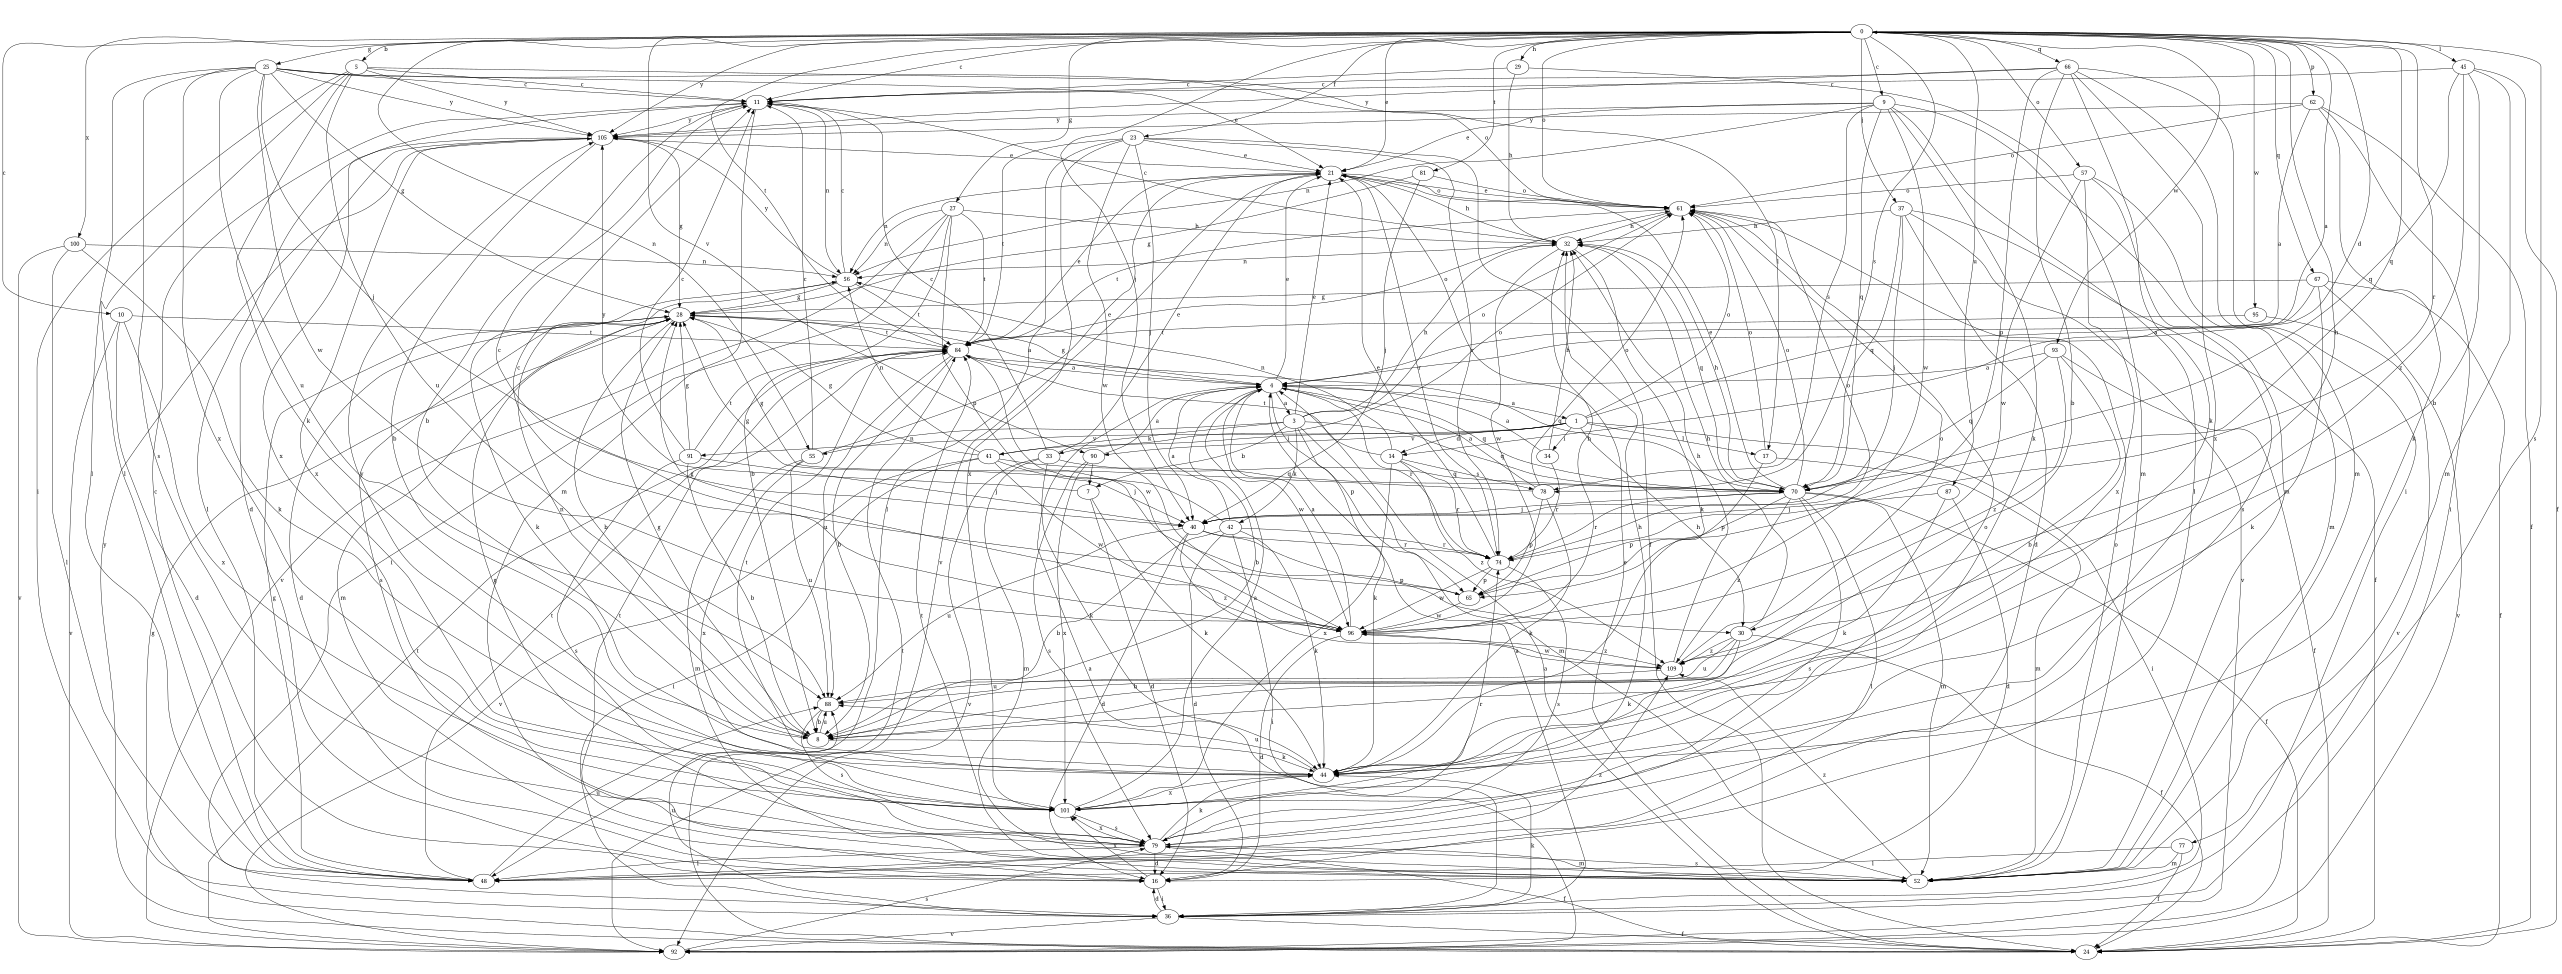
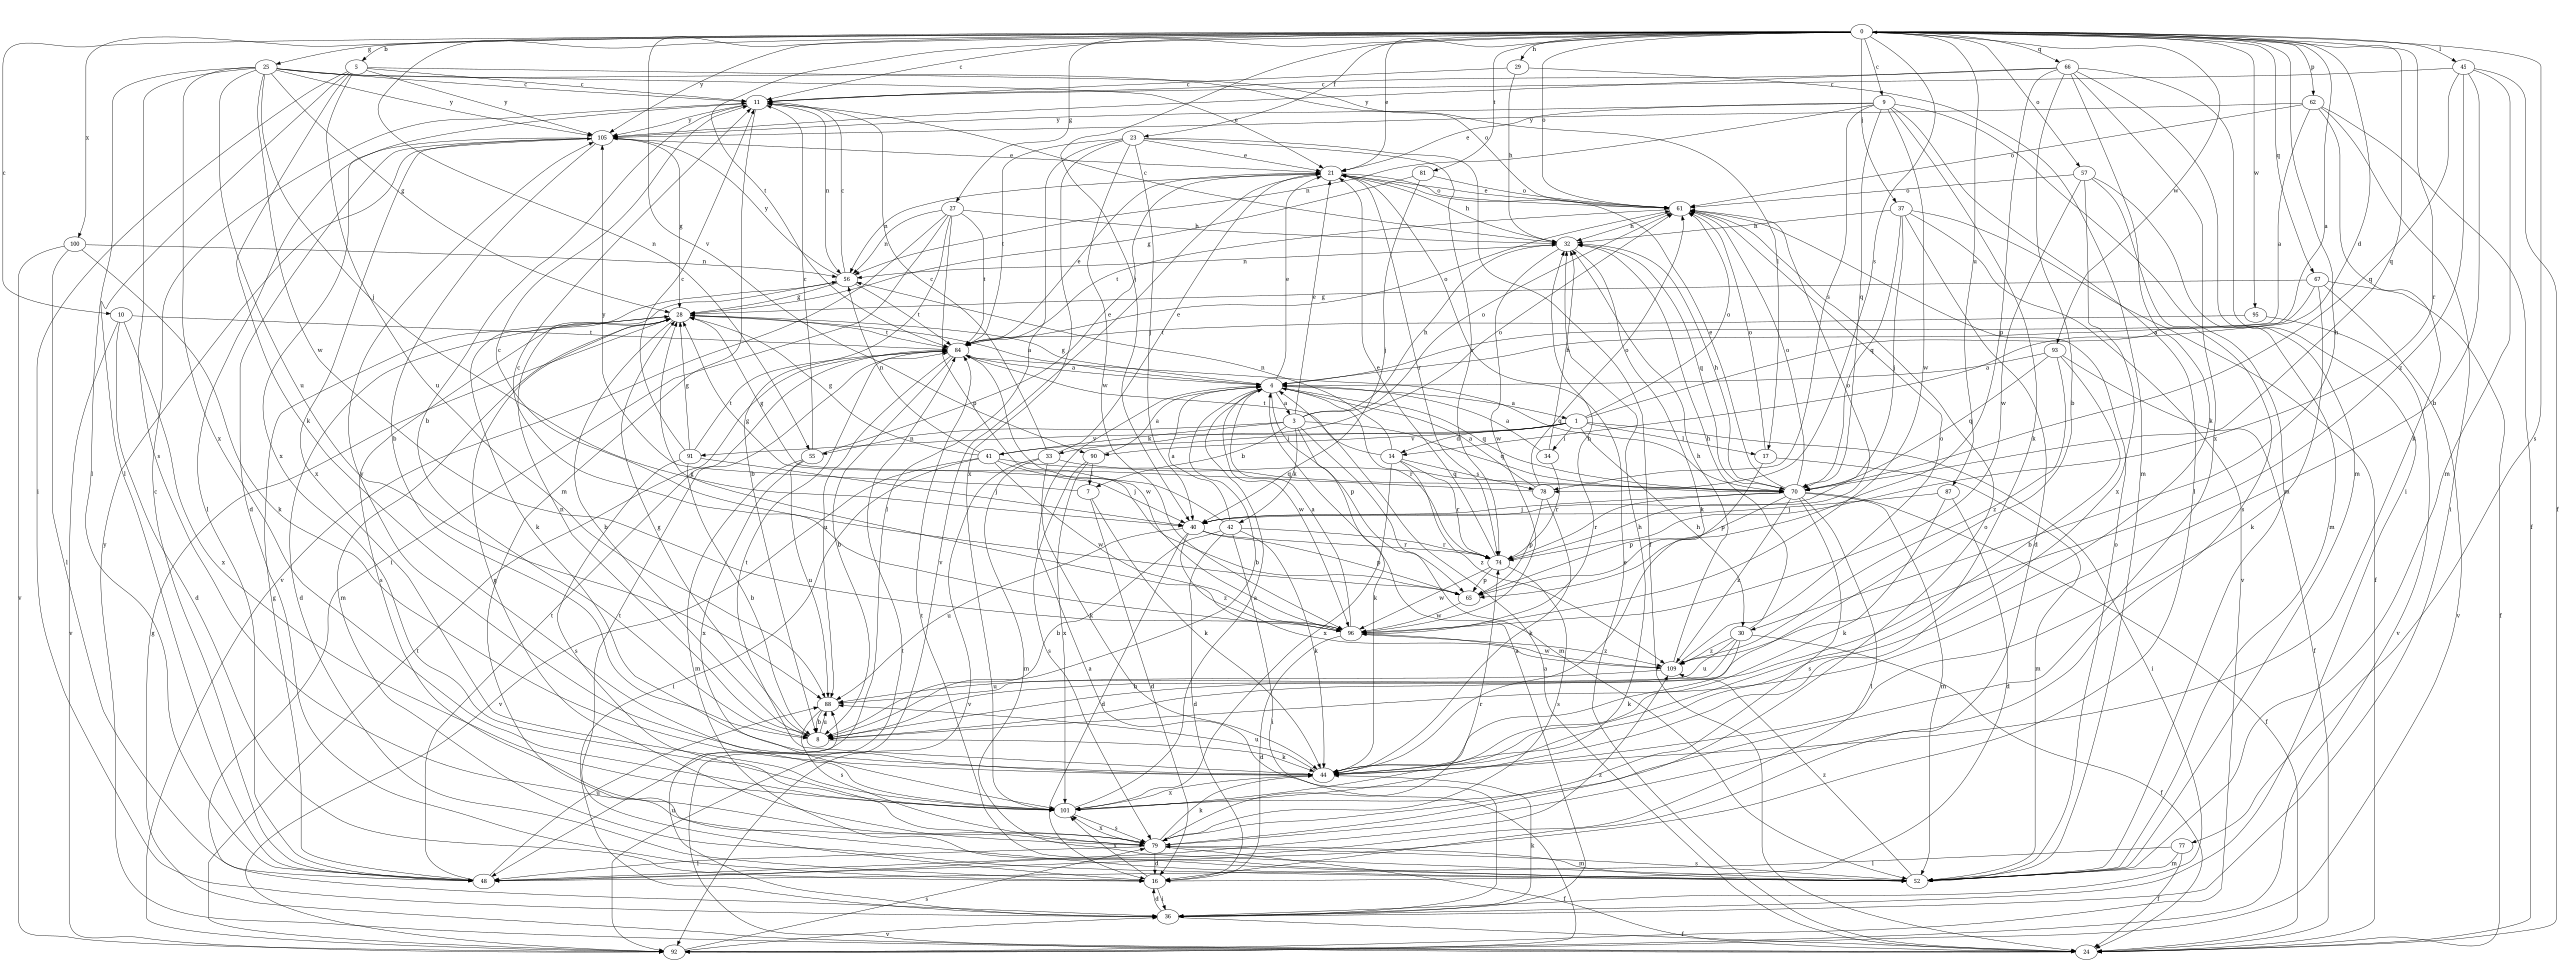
(1446, 602) -> (1331, 557)
(923, 934) -> (919, 929)
